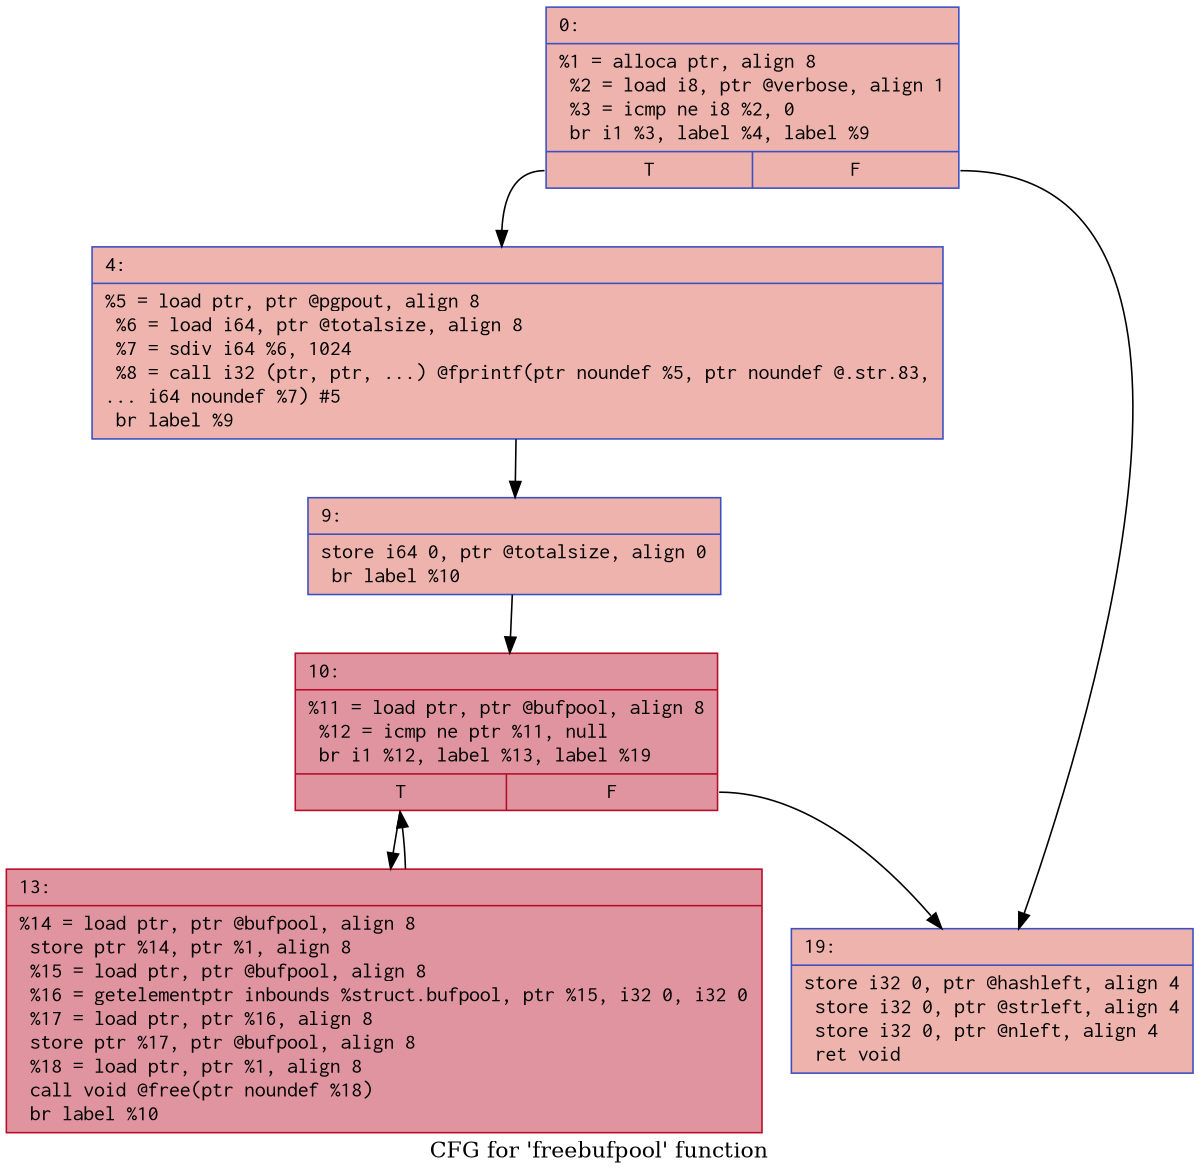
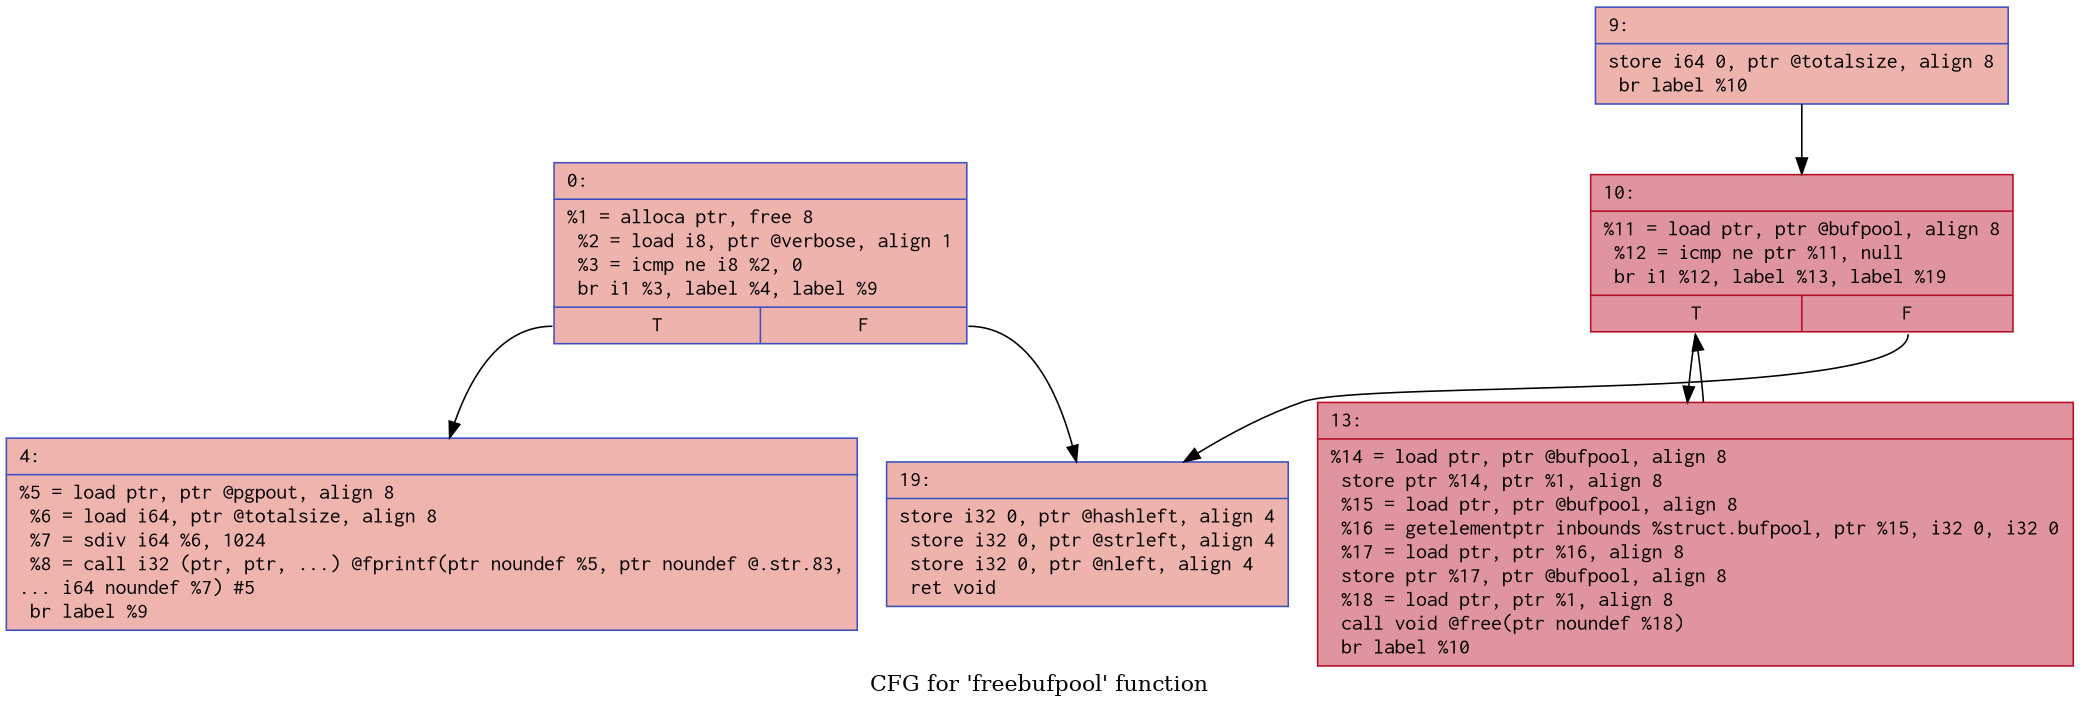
(688, 61) -> (691, 217)
(516, 460) -> none
(514, 552) -> (1802, 61)
